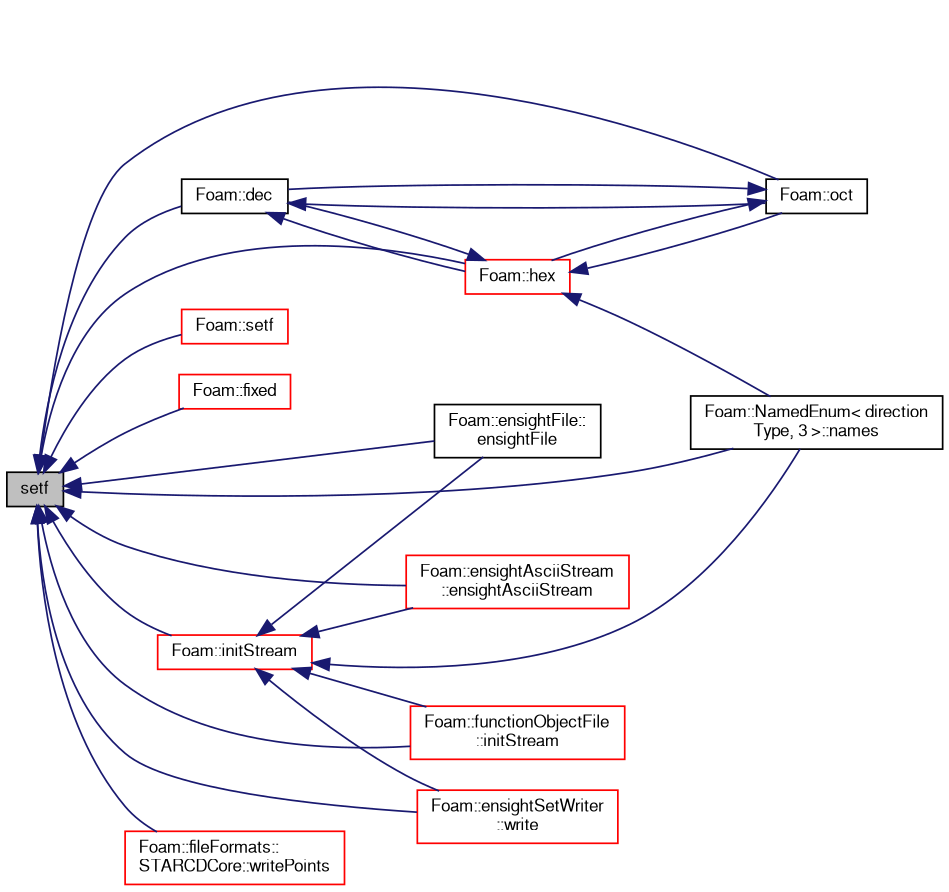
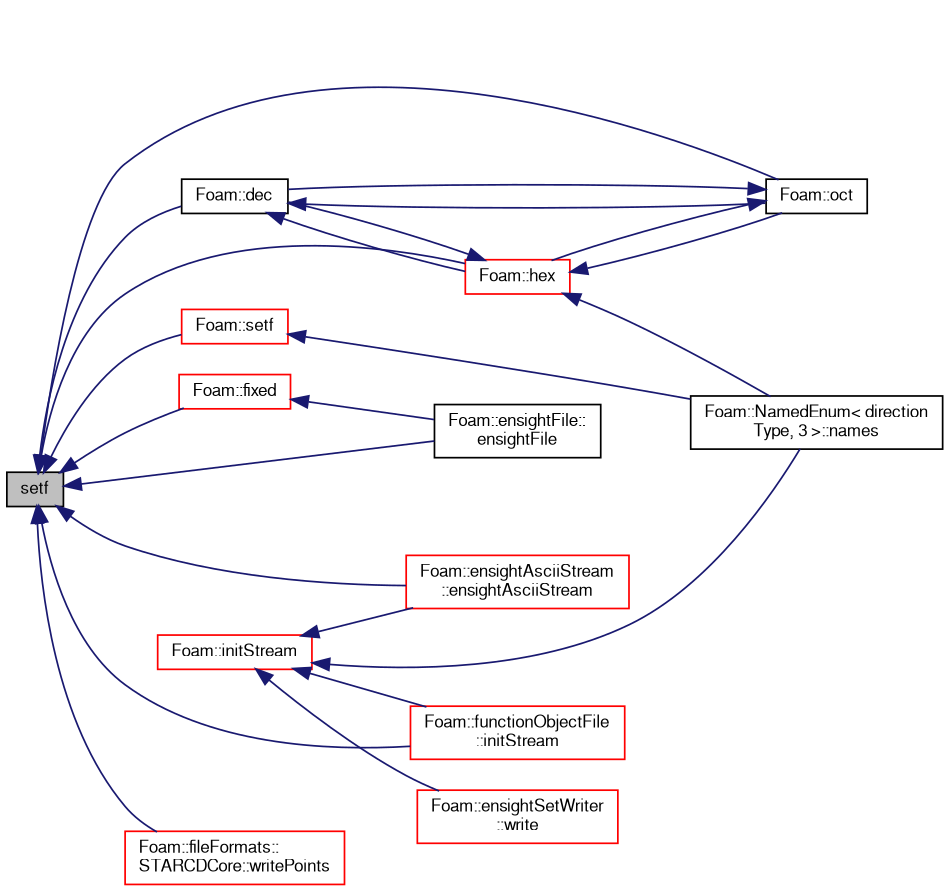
(409, 493) -> (498, 367)
(377, 541) -> (371, 411)
(102, 590) -> none
(146, 766) -> none
